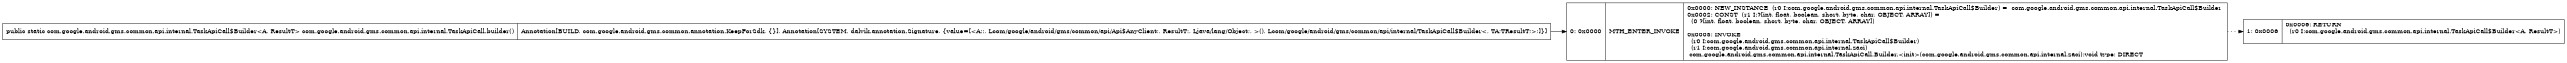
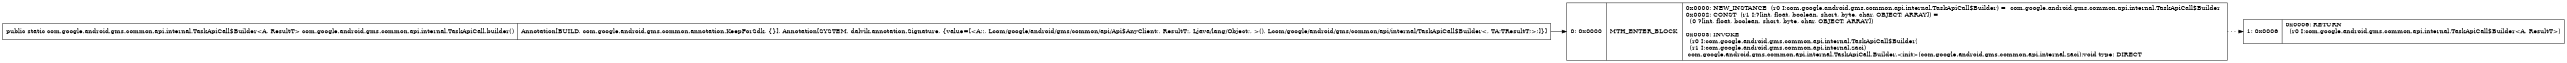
(1645, 31) -> (1644, 31)
